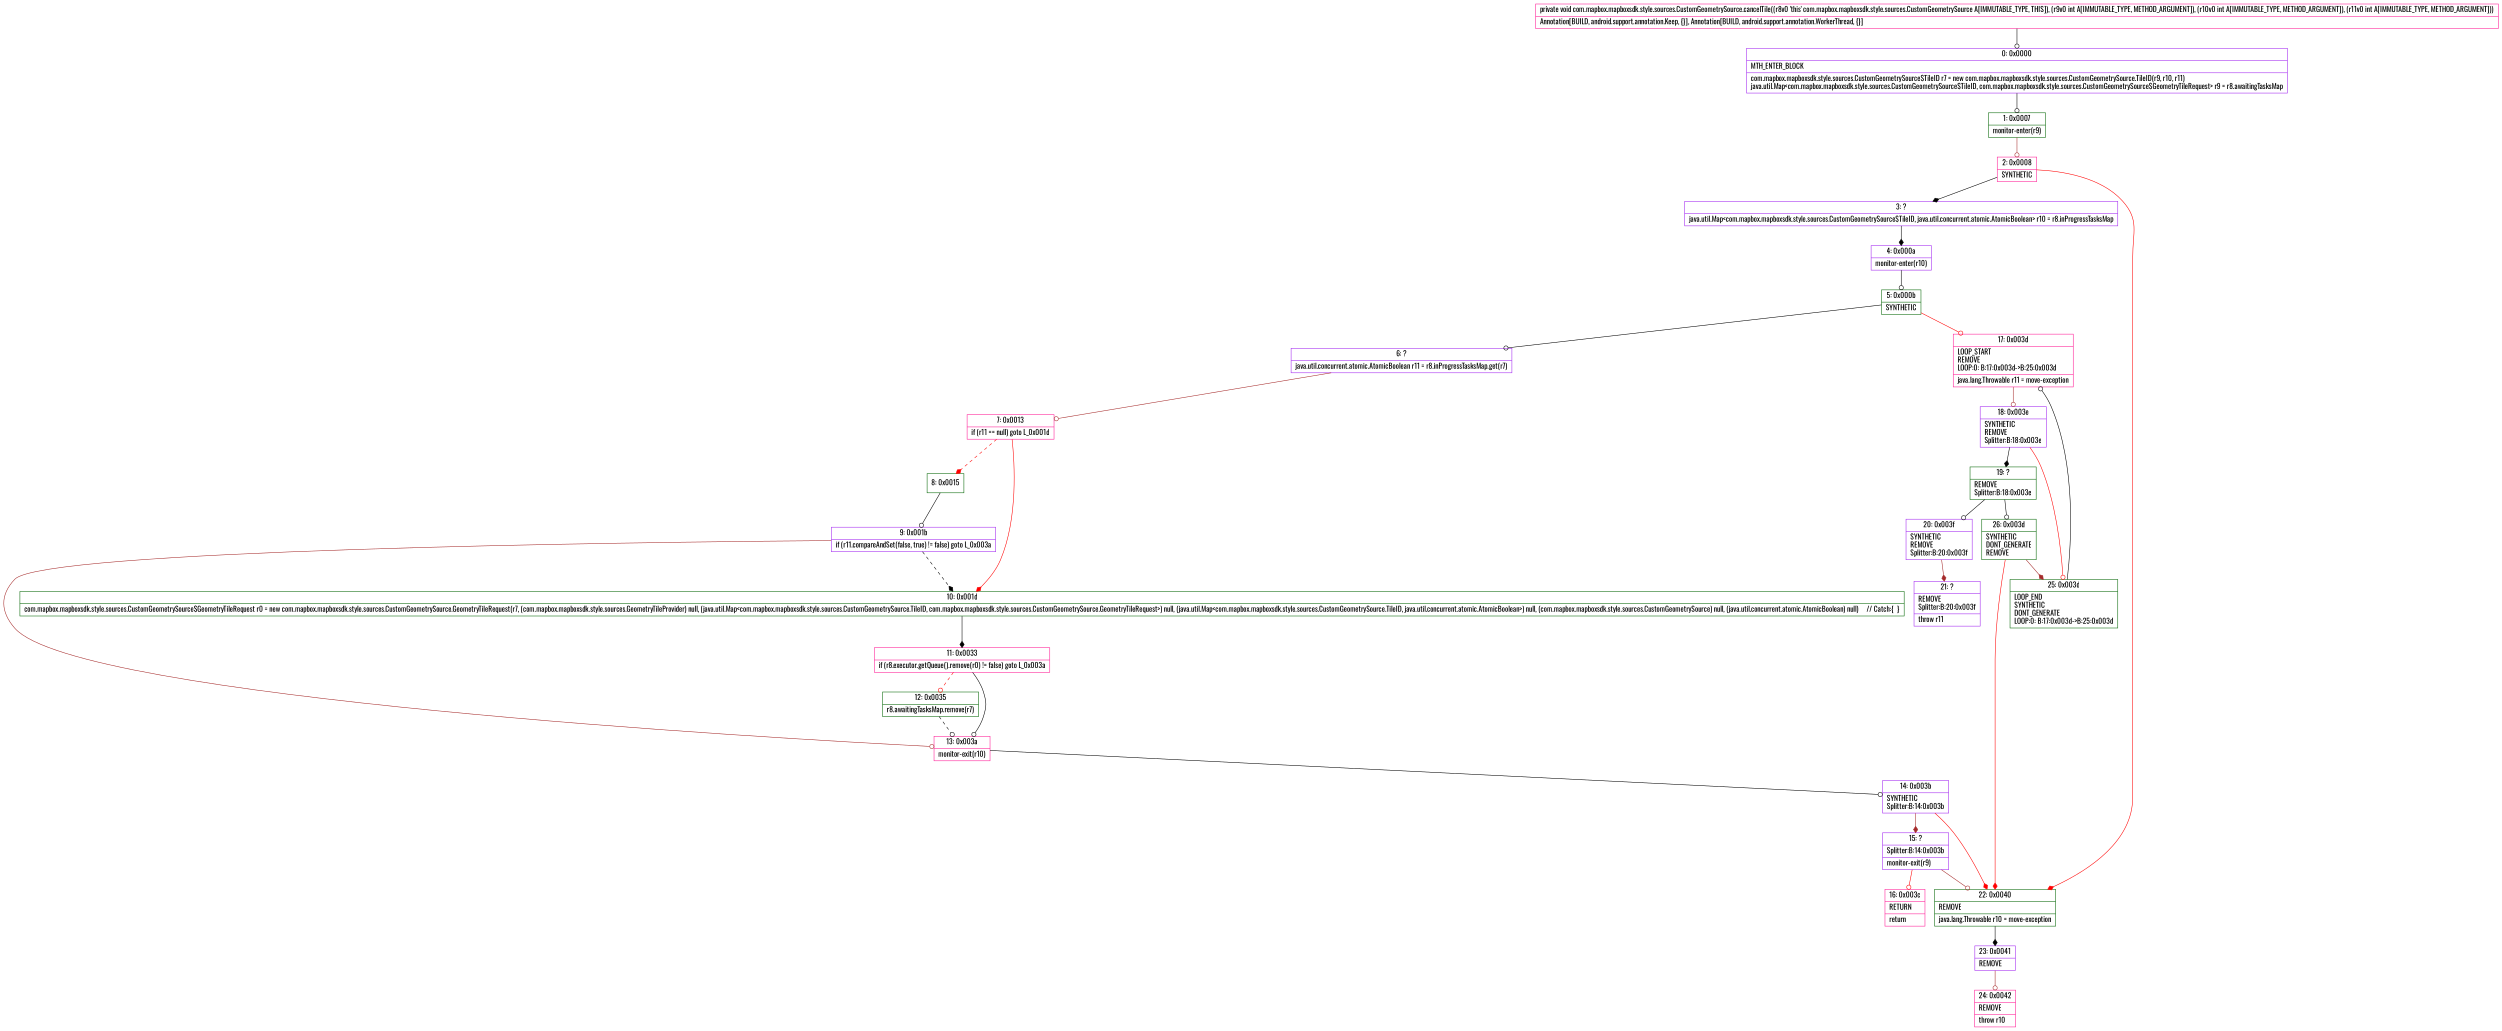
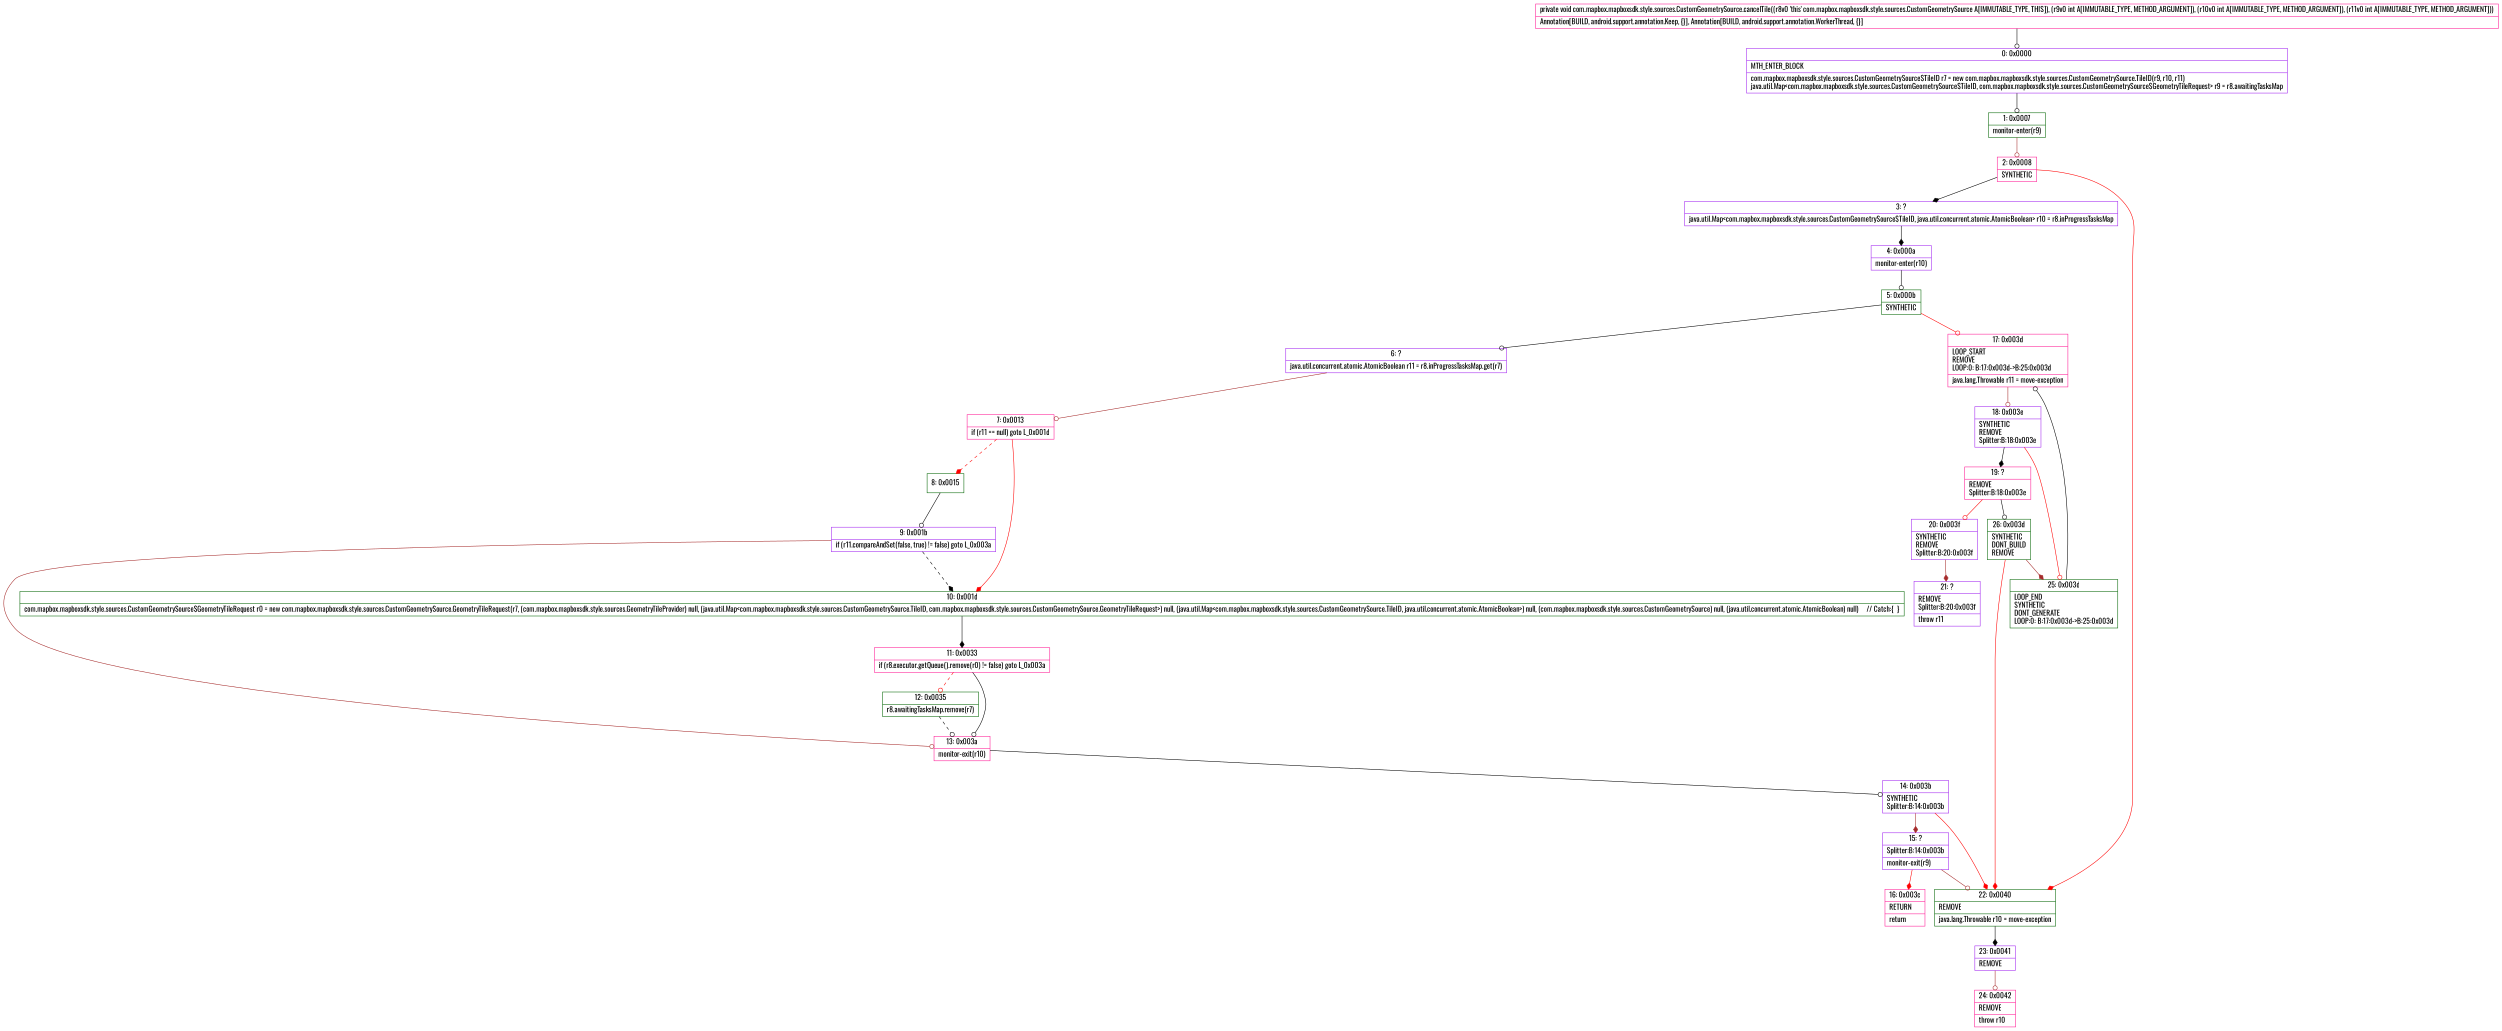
(2003, 483) -> (1998, 483)
(1975, 508) -> (1975, 508)
(2009, 545) -> (2009, 545)
(1911, 877) -> (1911, 876)
